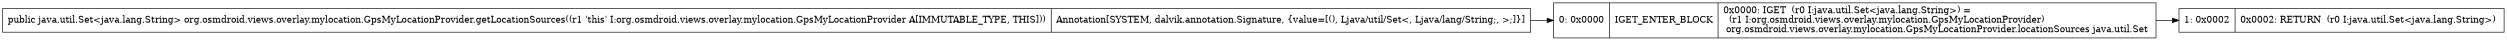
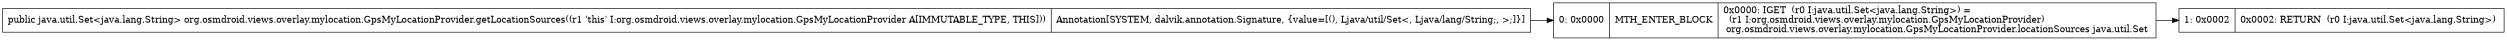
(1664, 20) -> (1664, 20)
